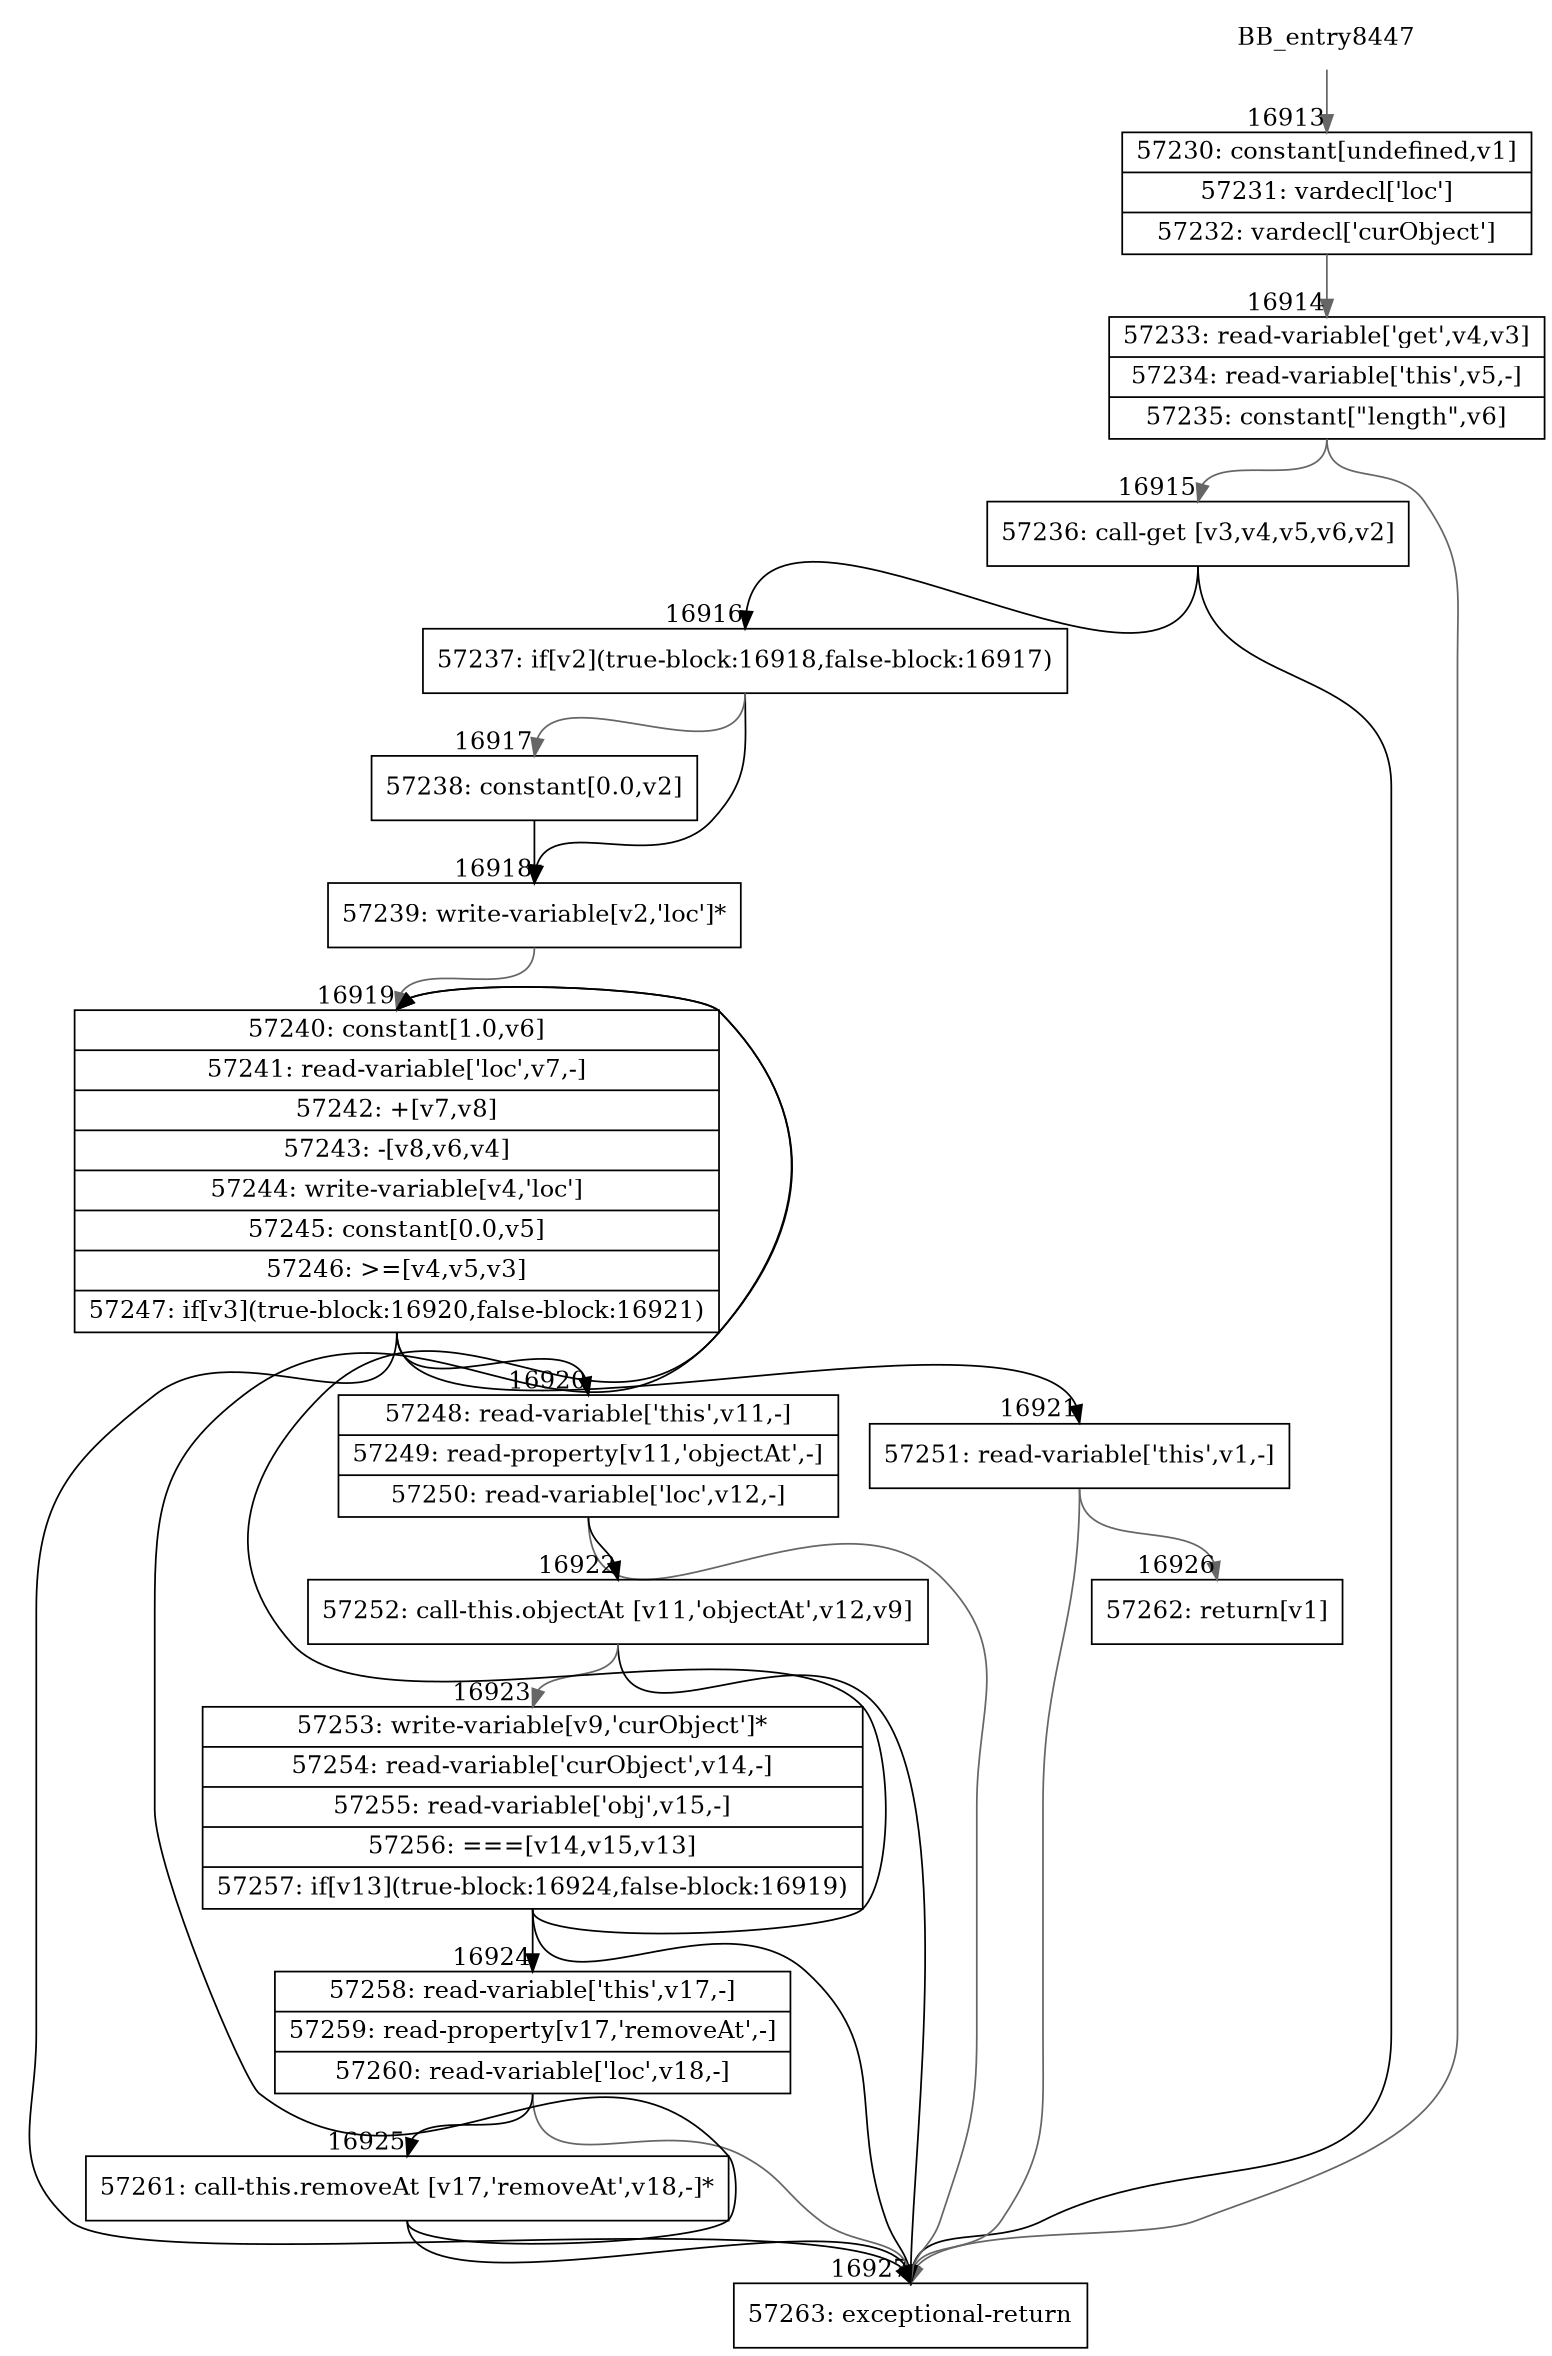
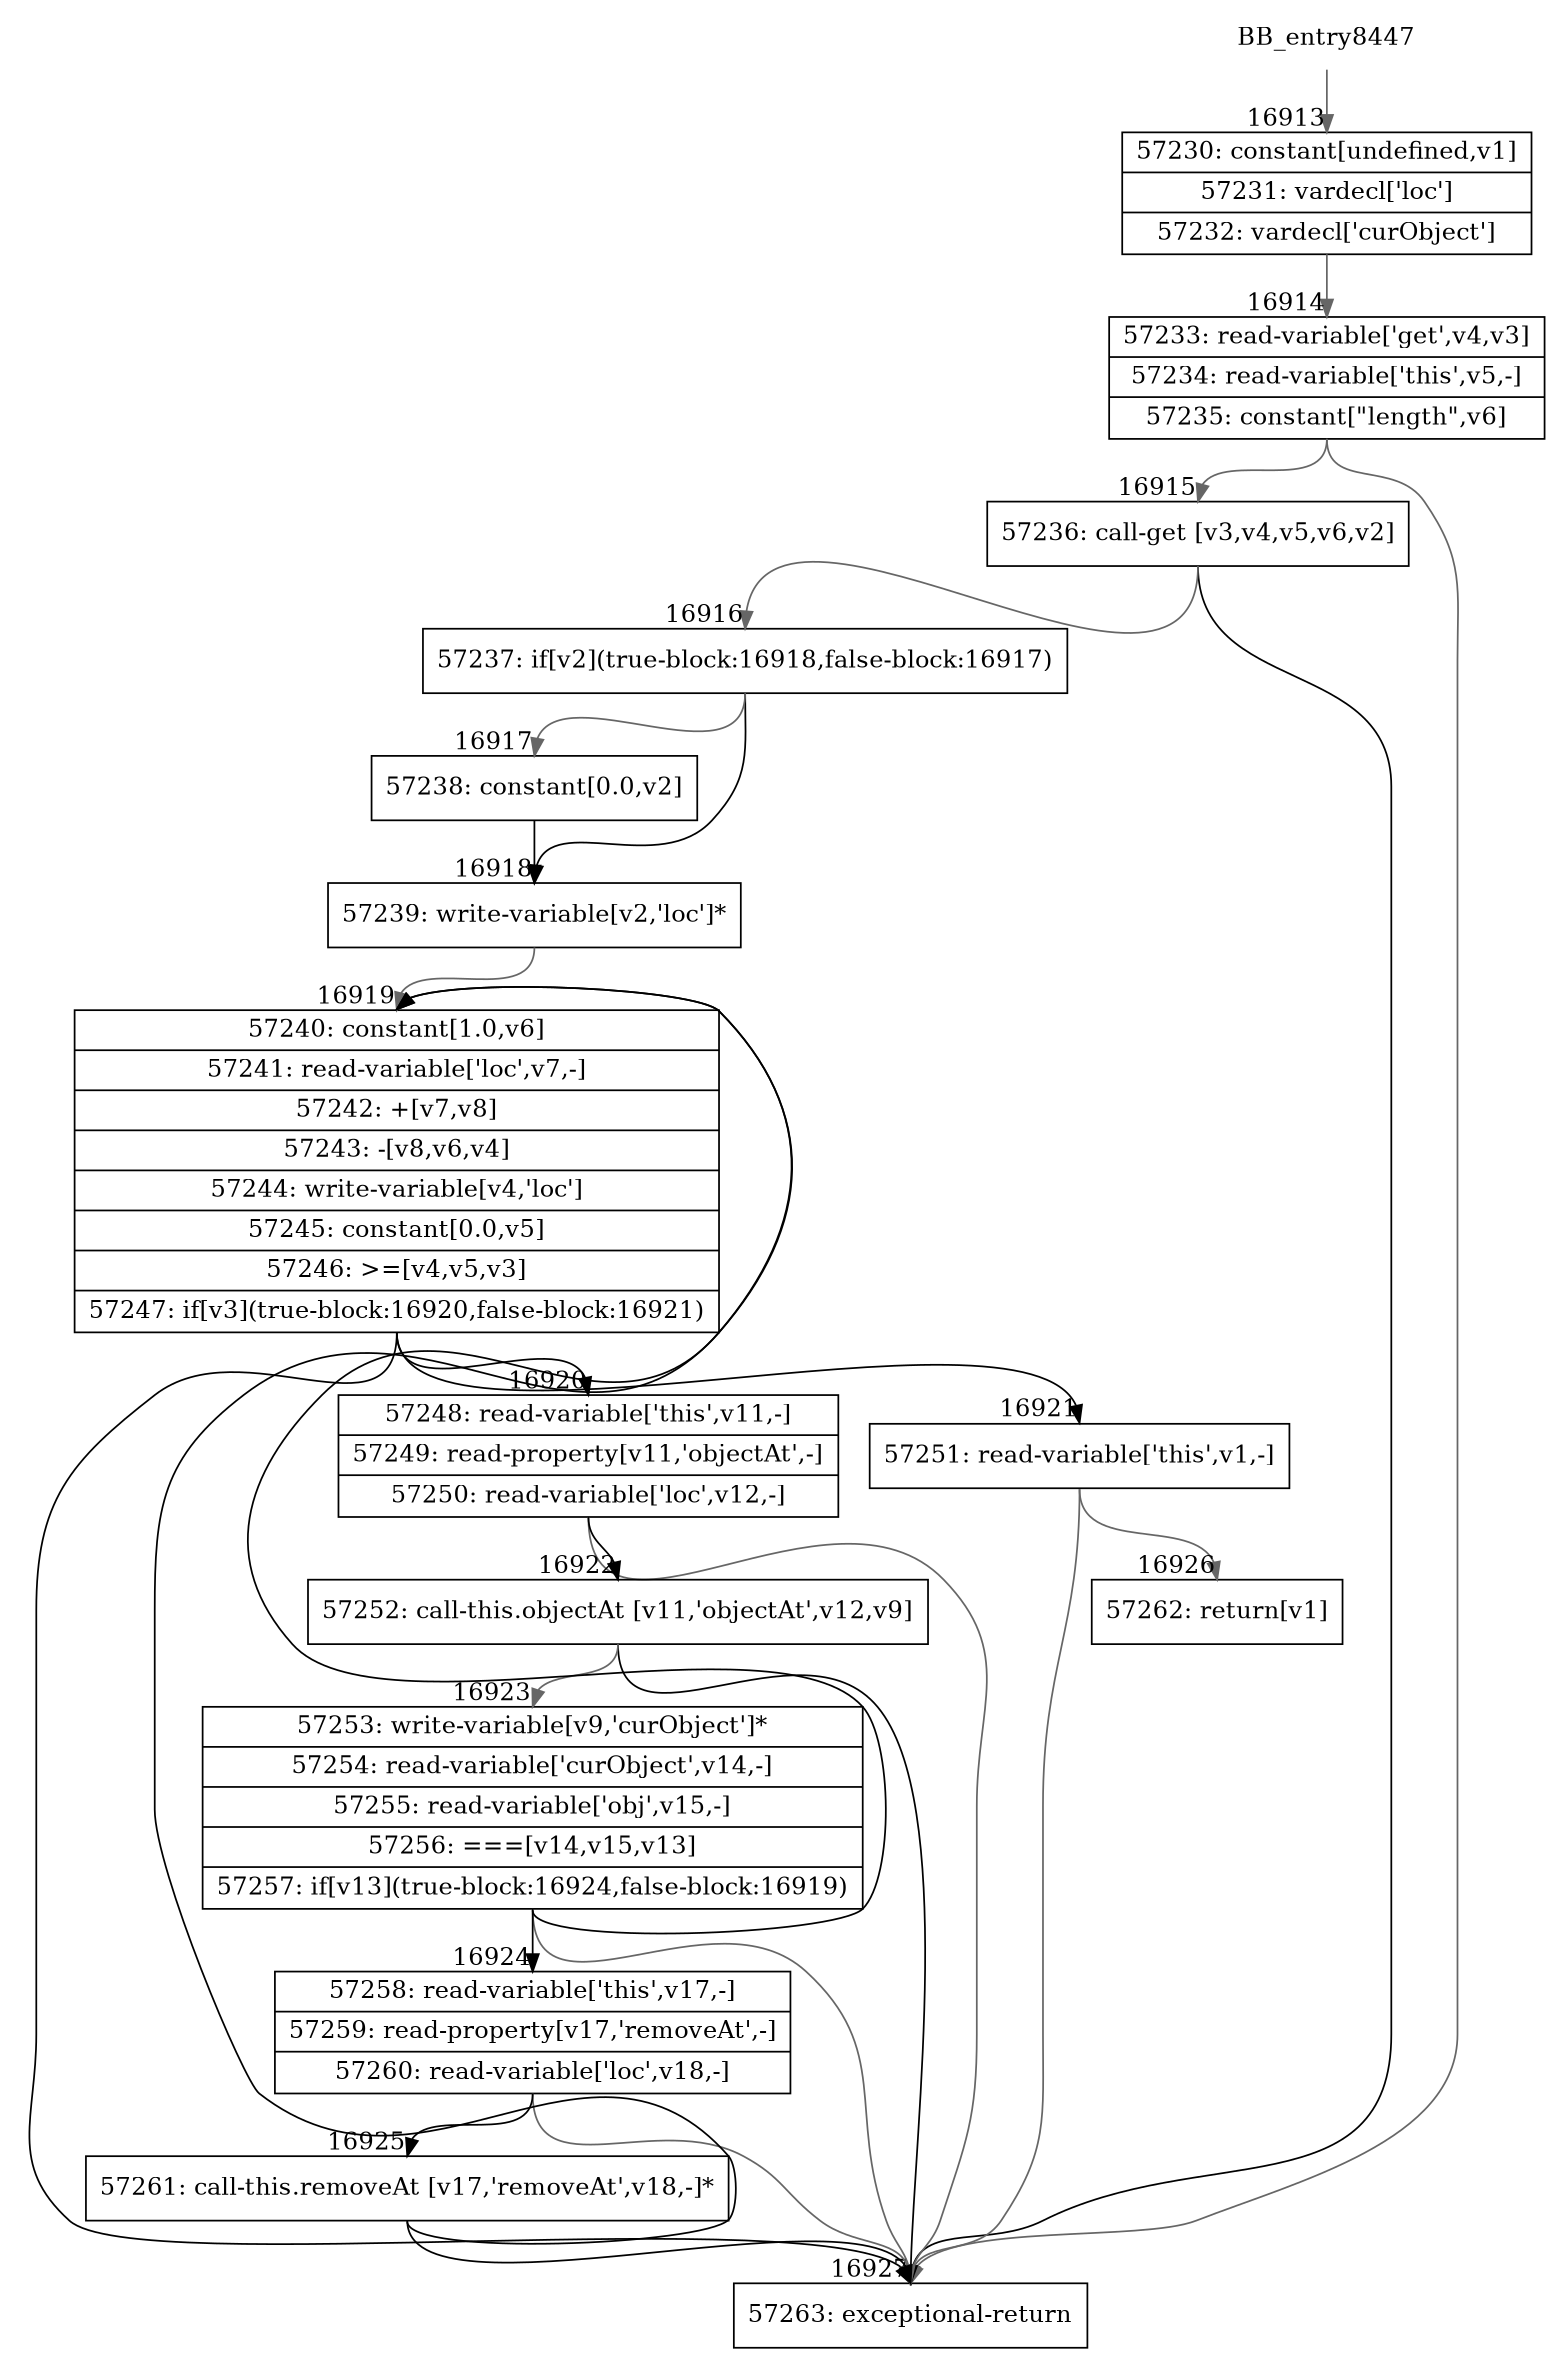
(980, 600) -> (980, 600)
(808, 1973) -> (808, 1973)
